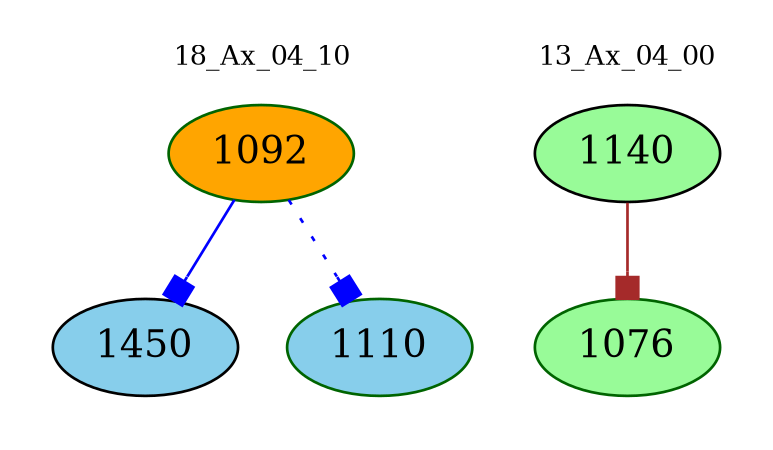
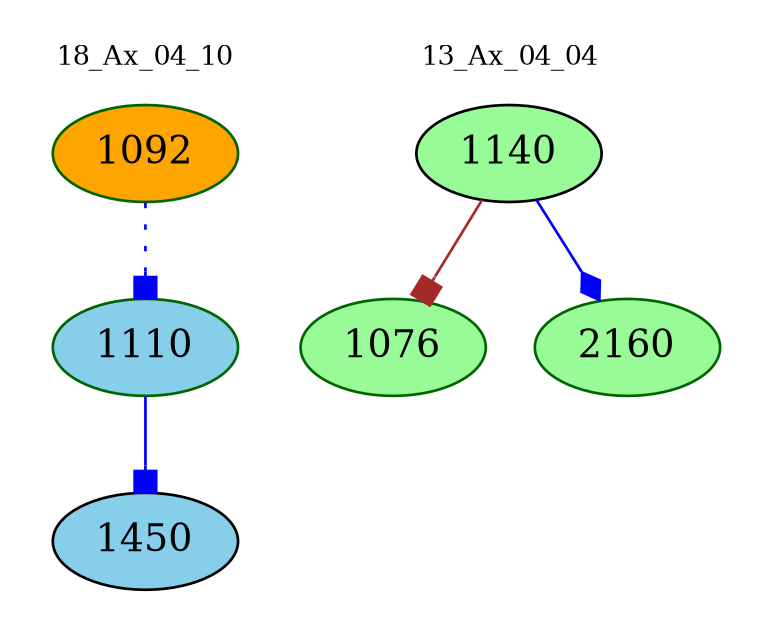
(627, 58) -> (510, 58)
(211, 238) -> (145, 431)
none -> (627, 347)
